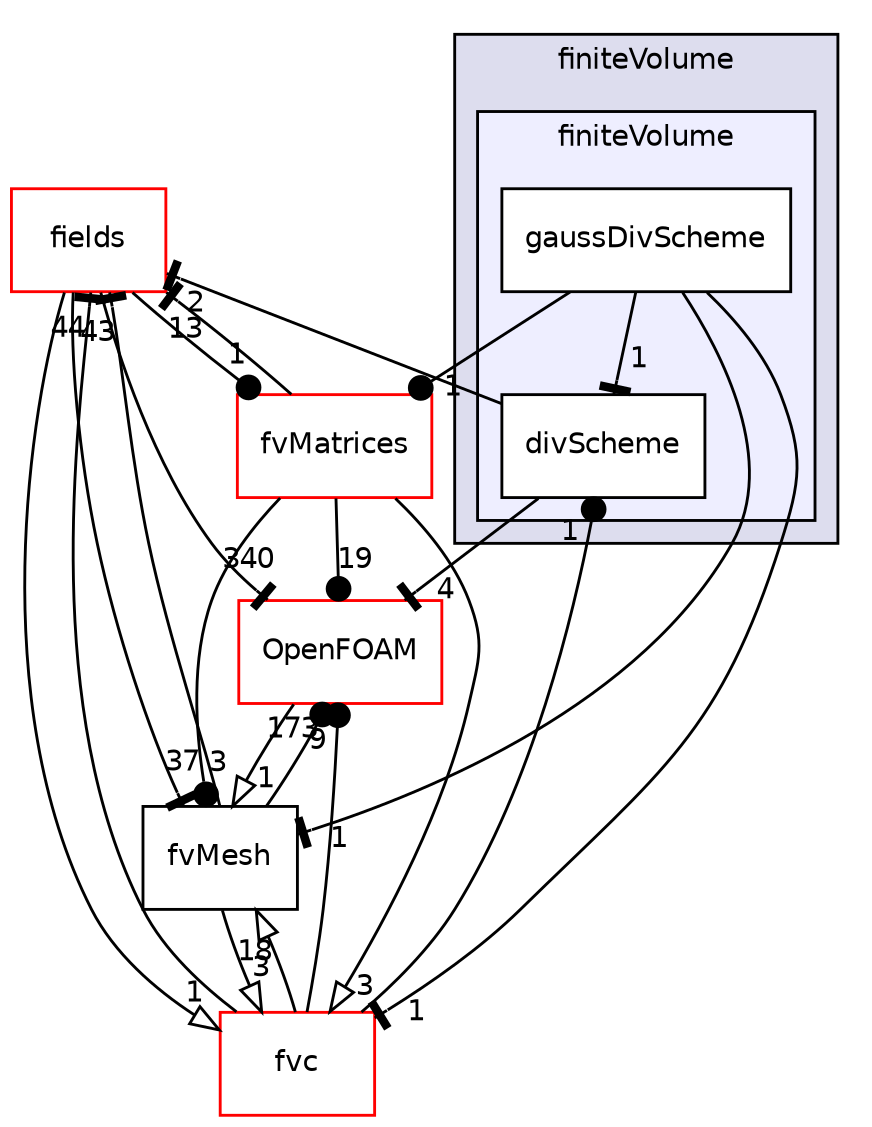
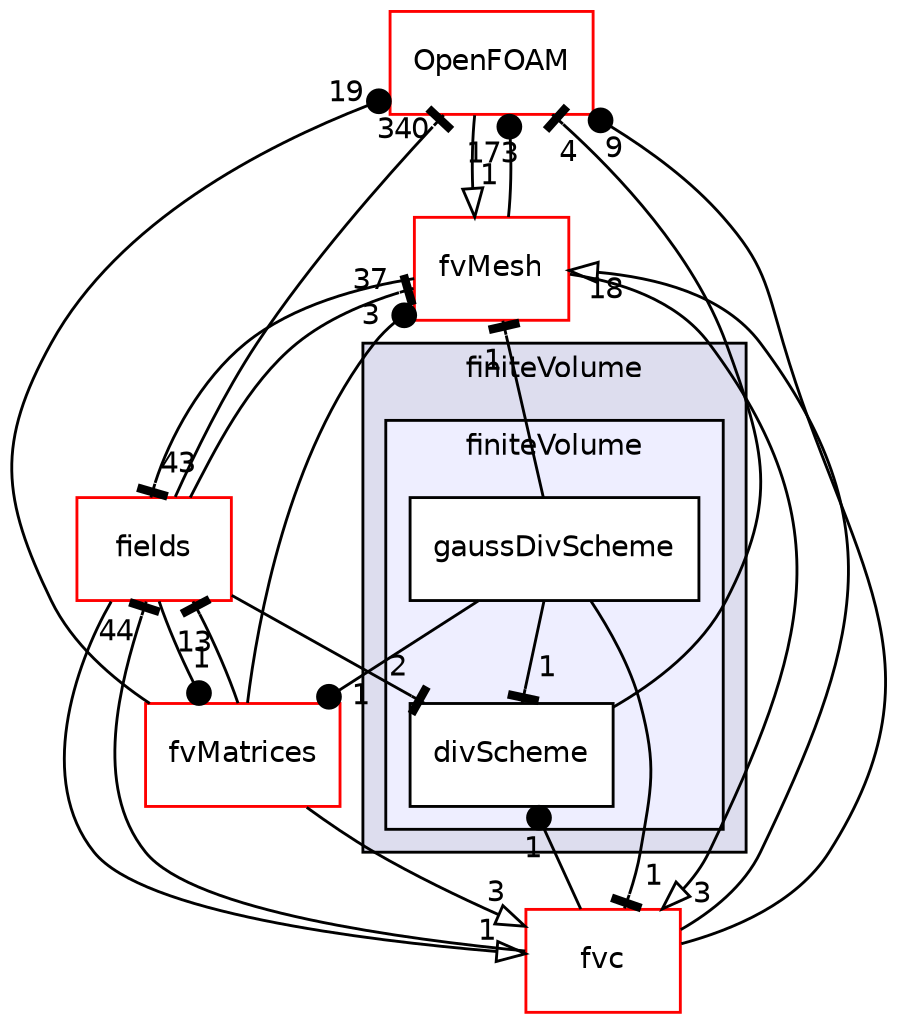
(341, 341) -> (322, 646)
(220, 858) -> (492, 269)
